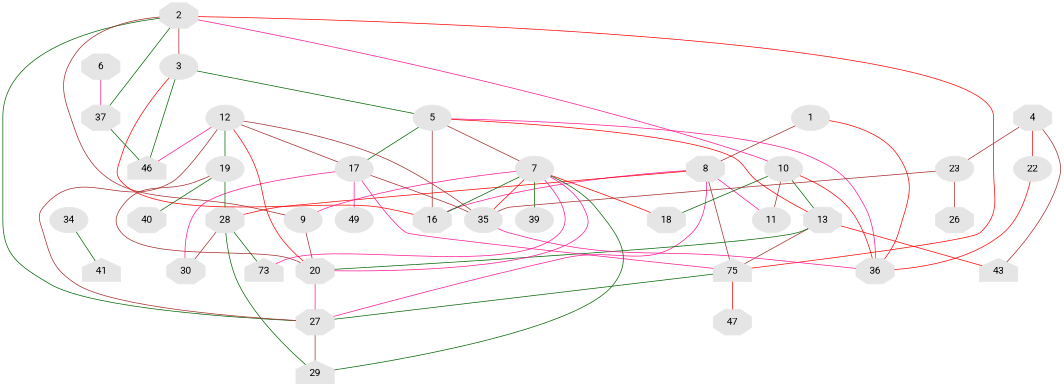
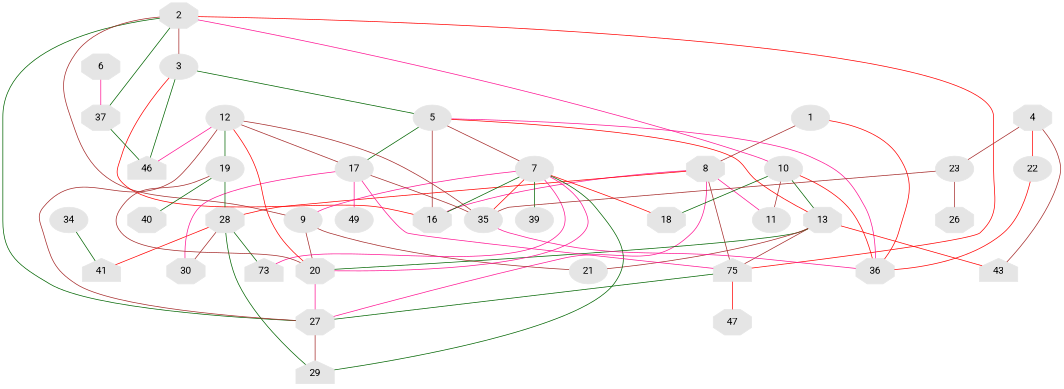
none -> (167, 244)
none -> (588, 271)
